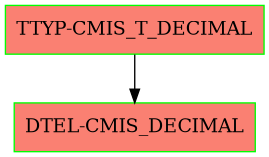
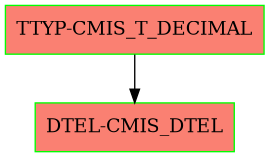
(135, 127) -> (135, 127)
